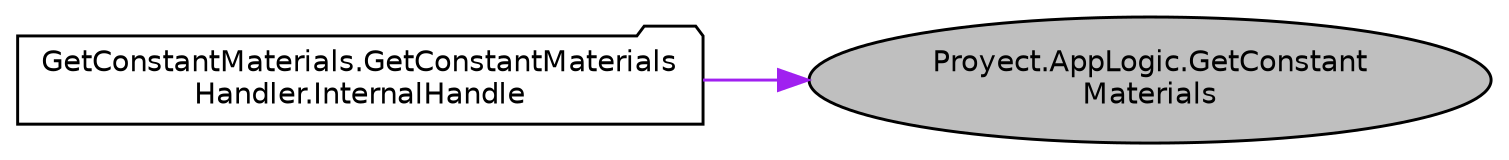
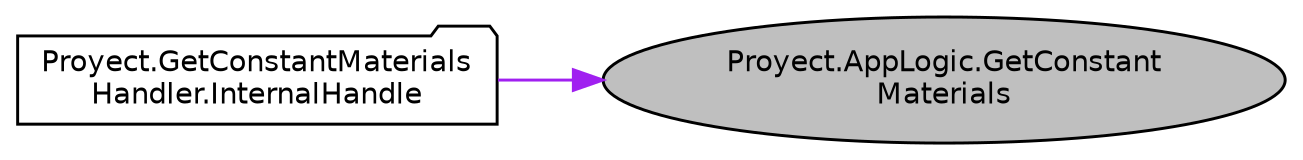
(360, 80) -> (257, 80)
